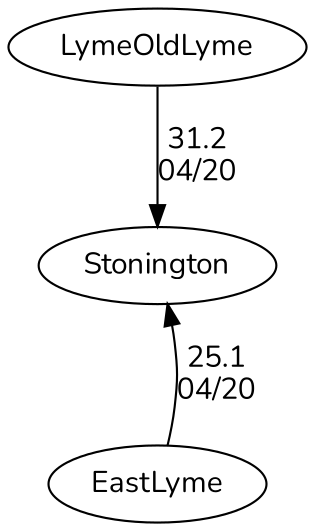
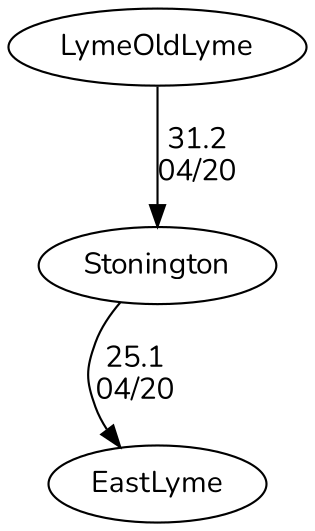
(177, 385) -> (89, 364)
